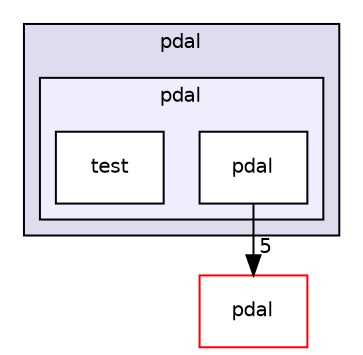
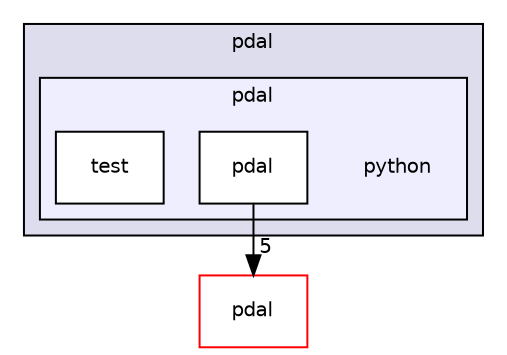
none -> (397, 168)
